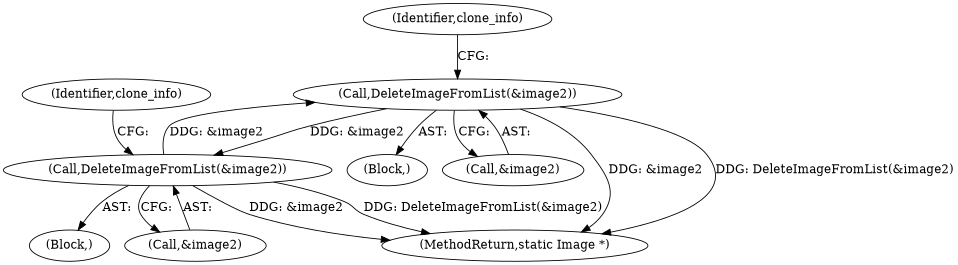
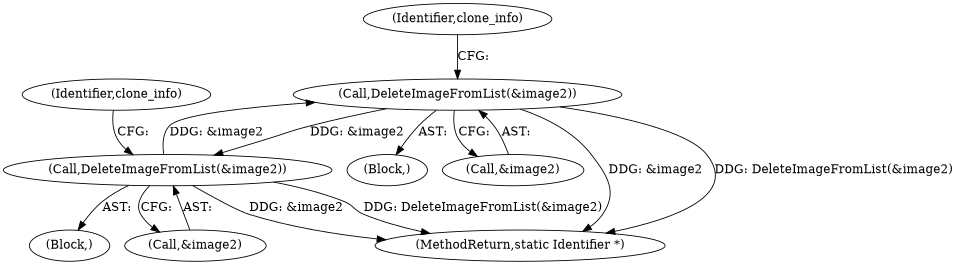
(515, 246) -> (520, 246)
